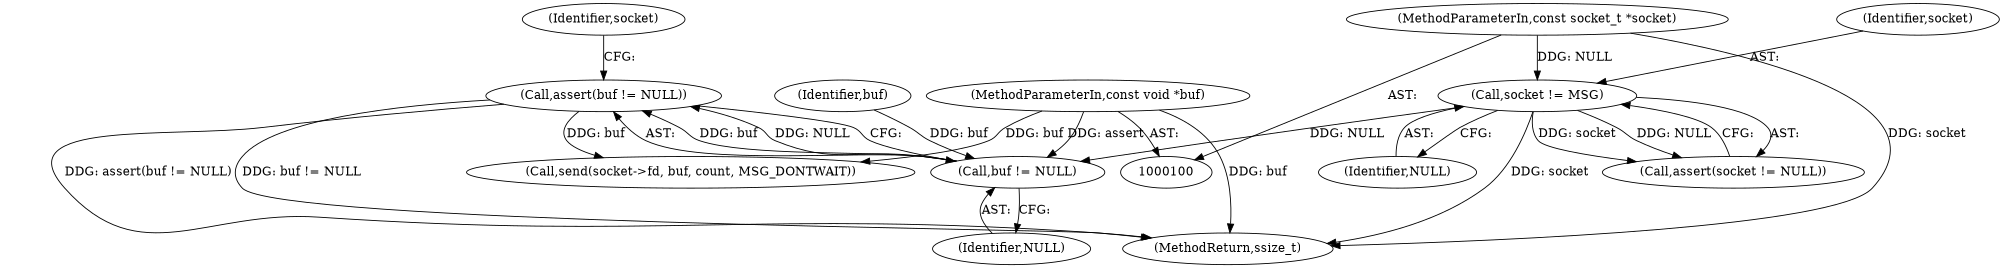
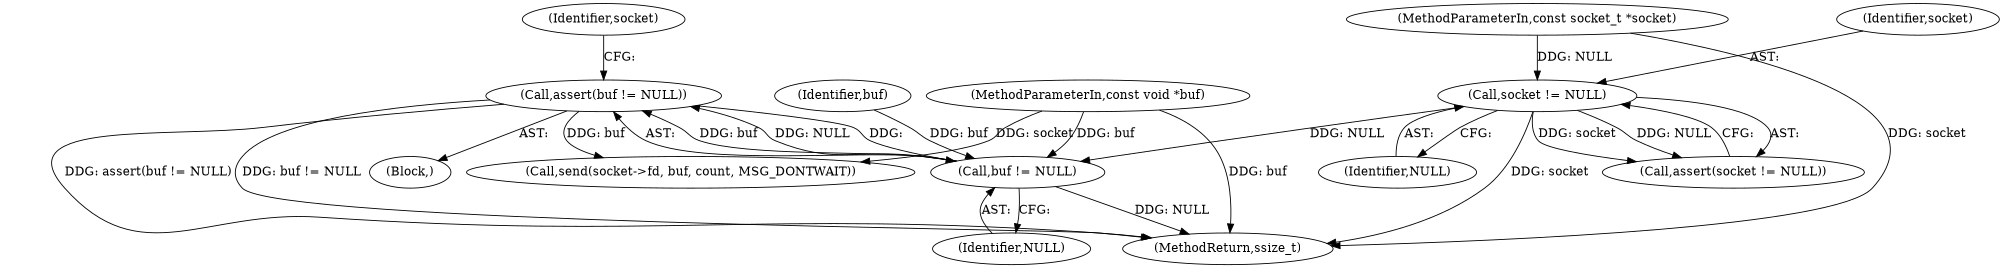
(1537, 96) -> (1537, 96)
(888, 134) -> (888, 134)
(1035, 134) -> (1035, 134)
(1106, 134) -> (1106, 134)
none -> (410, 172)
(1166, 172) -> none
none -> (1118, 209)
